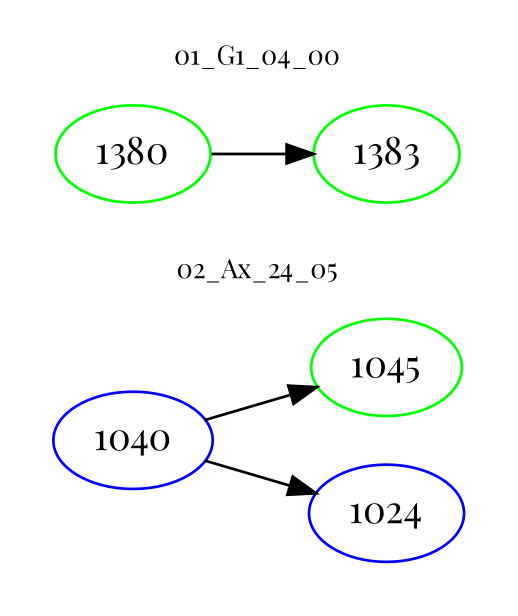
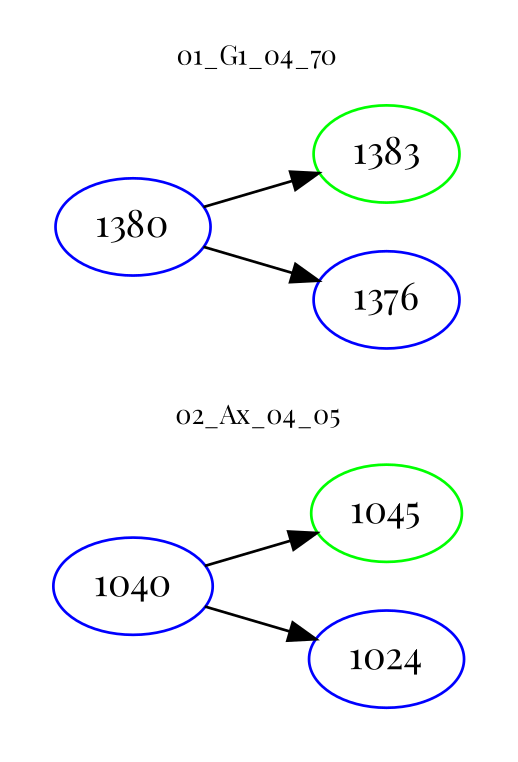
(258, 58) -> (258, 58)
(133, 154) -> (133, 227)
(259, 271) -> (259, 417)
none -> (387, 300)
